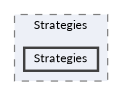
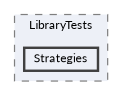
(61, 26) -> (61, 26)
